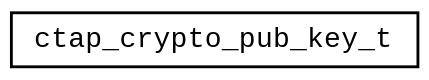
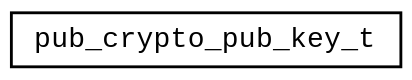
(215, 40) -> (206, 40)
